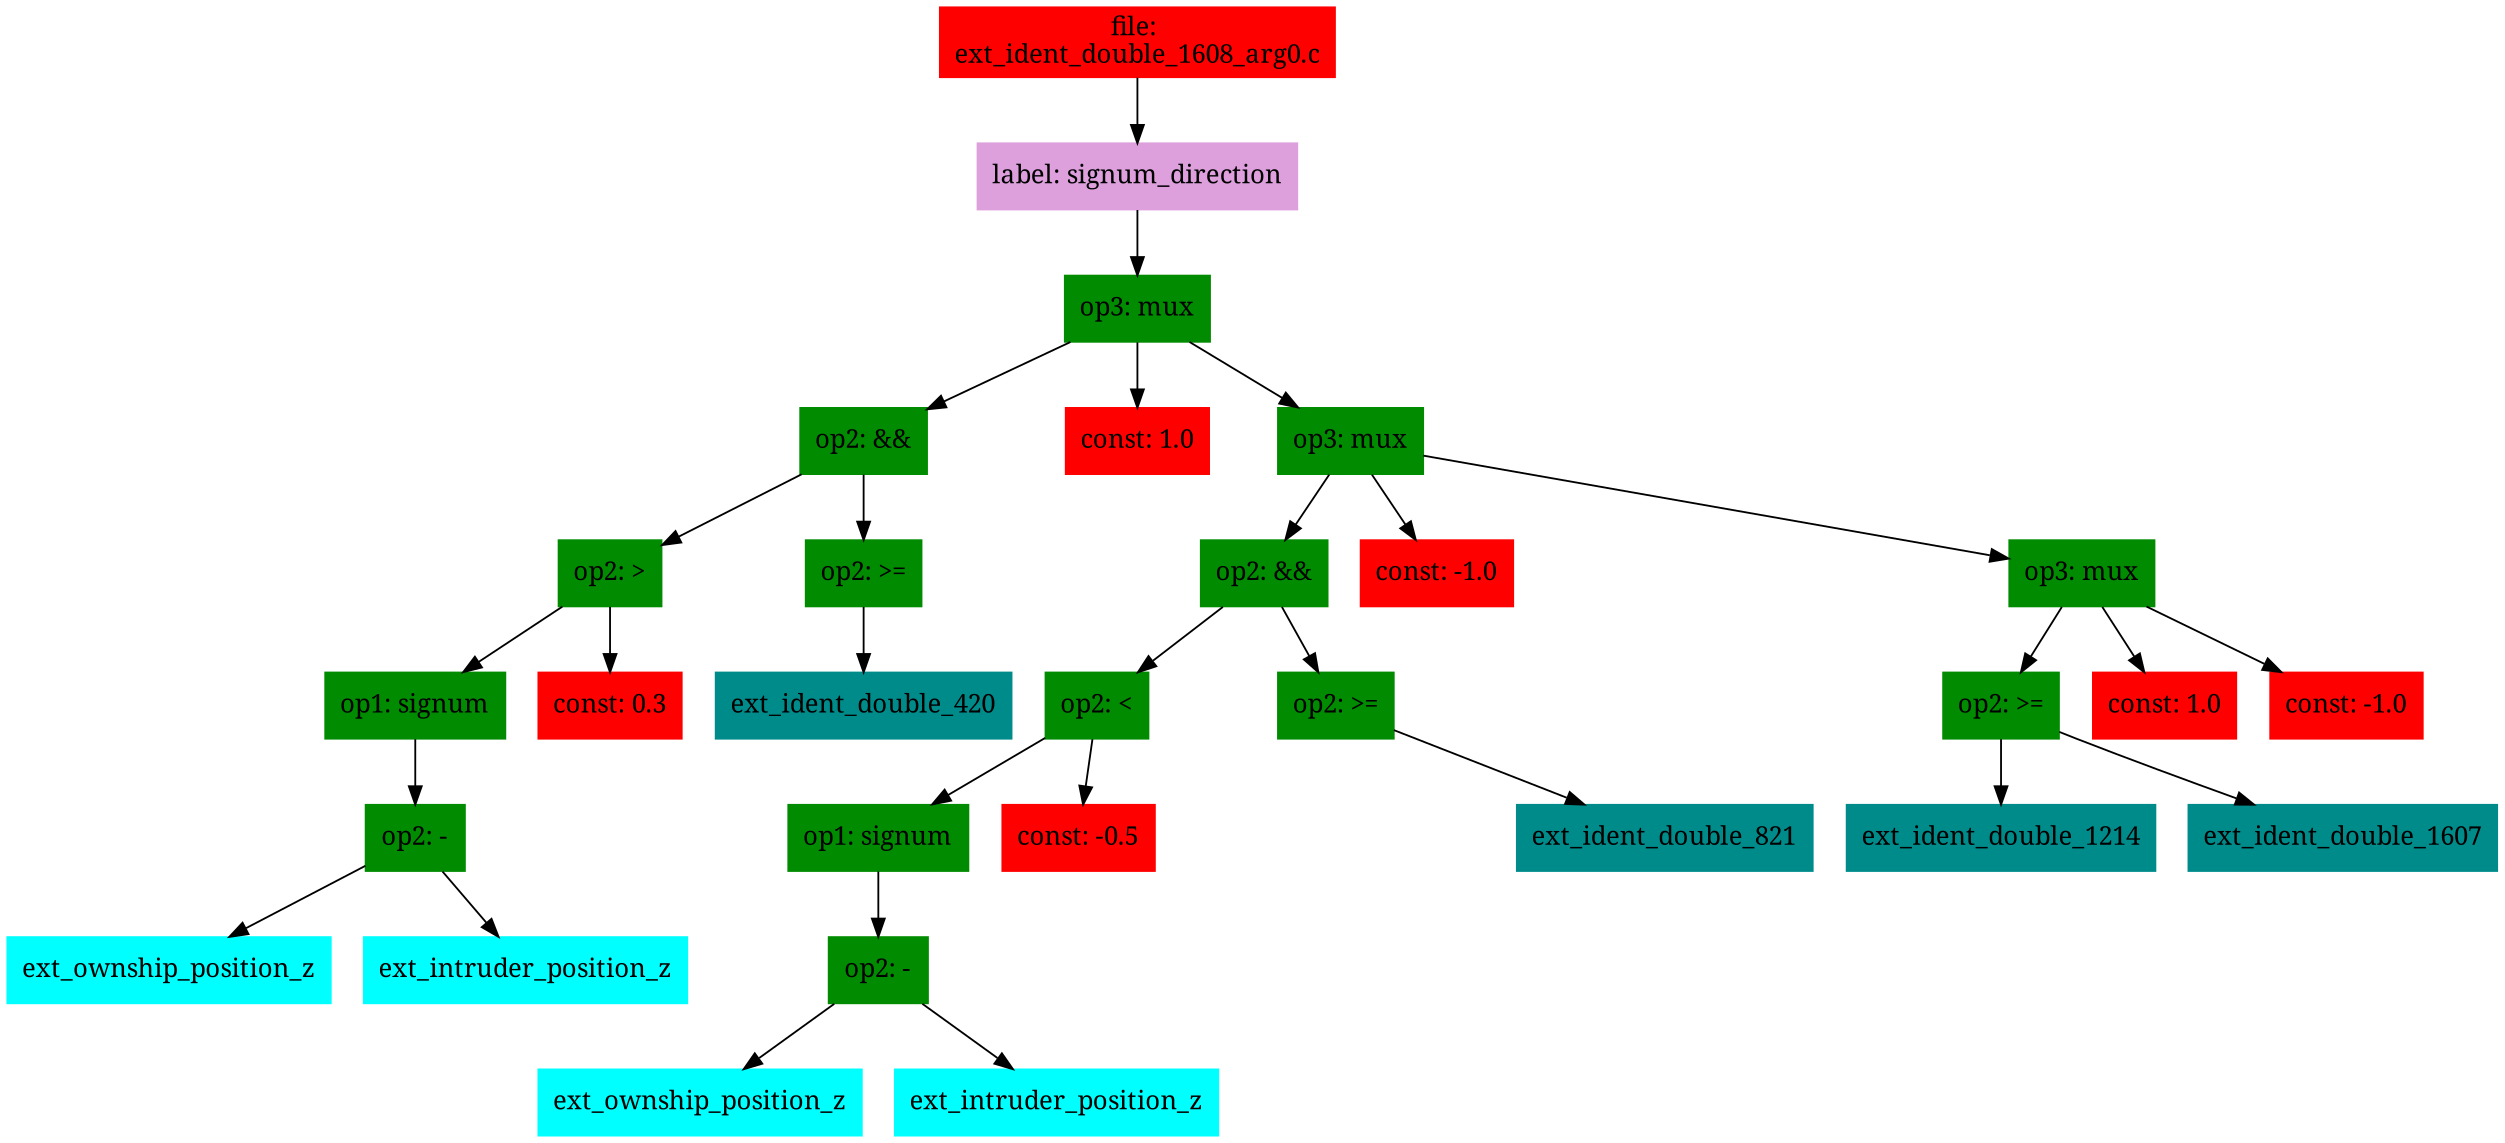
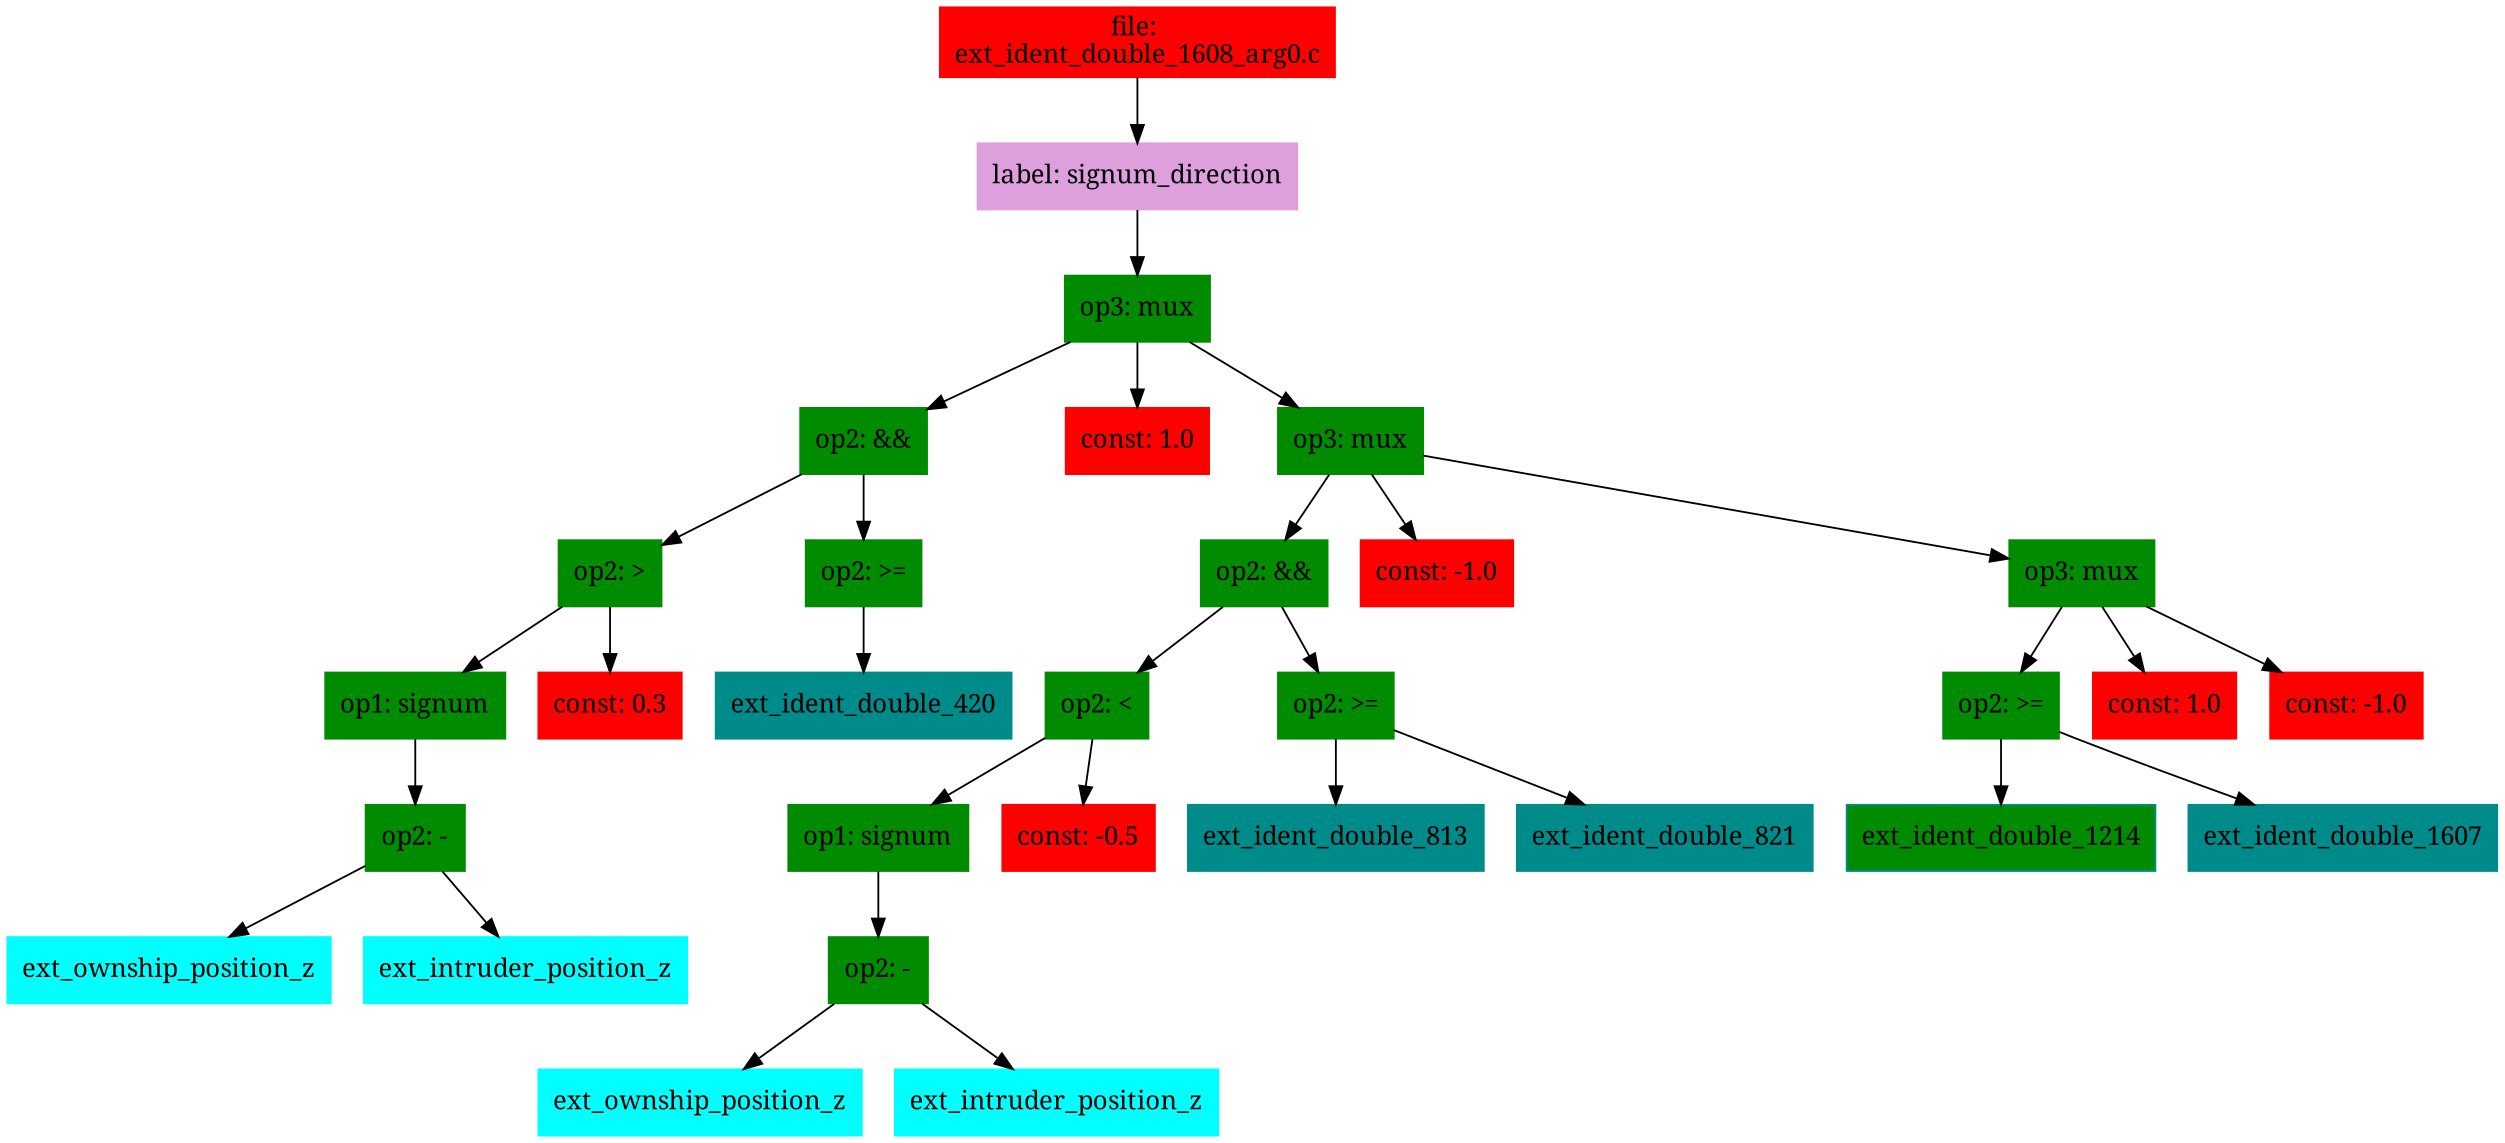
none -> (1336, 838)
(2001, 838) -> (2001, 838)
